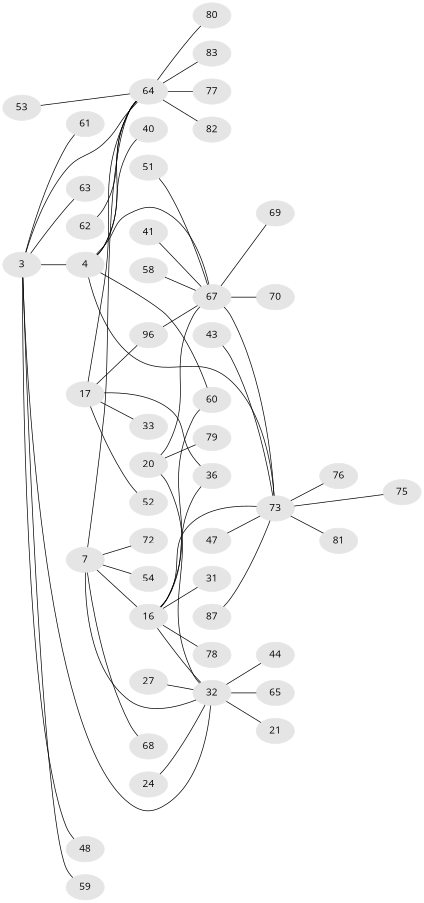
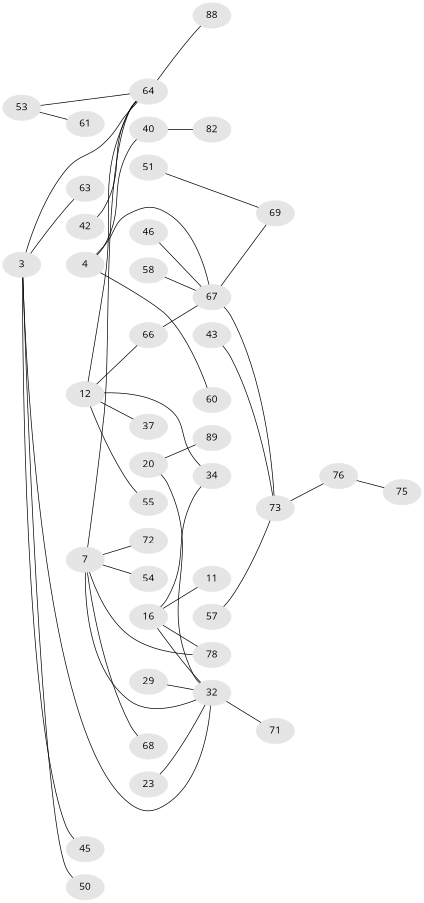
(212, 15) -> (212, 15)
(212, 54) -> none
(212, 92) -> none
(180, 111) -> (180, 130)
(117, 178) -> none
(45, 191) -> (54, 116)
(182, 219) -> (212, 191)
(85, 227) -> (85, 227)
(149, 232) -> (149, 232)
(54, 265) -> none
(275, 297) -> none
(149, 335) -> (149, 335)
(191, 366) -> none
(180, 381) -> none
(85, 394) -> (85, 394)
(149, 427) -> (149, 427)
(212, 438) -> (212, 438)
(212, 476) -> (212, 476)
(339, 500) -> (370, 484)
(149, 503) -> (149, 503)
(180, 503) -> none
(189, 526) -> none
(212, 541) -> none
(339, 541) -> none
(212, 579) -> (212, 579)
(117, 588) -> (126, 633)
(212, 617) -> (212, 617)
(275, 655) -> none
(149, 682) -> (149, 682)
(275, 693) -> none
(275, 731) -> (275, 731)
(149, 784) -> (149, 784)
(85, 849) -> (85, 849)
(85, 887) -> (85, 887)
